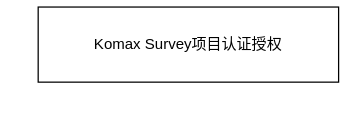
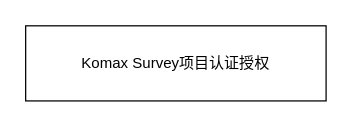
(188, 44) -> (176, 63)
